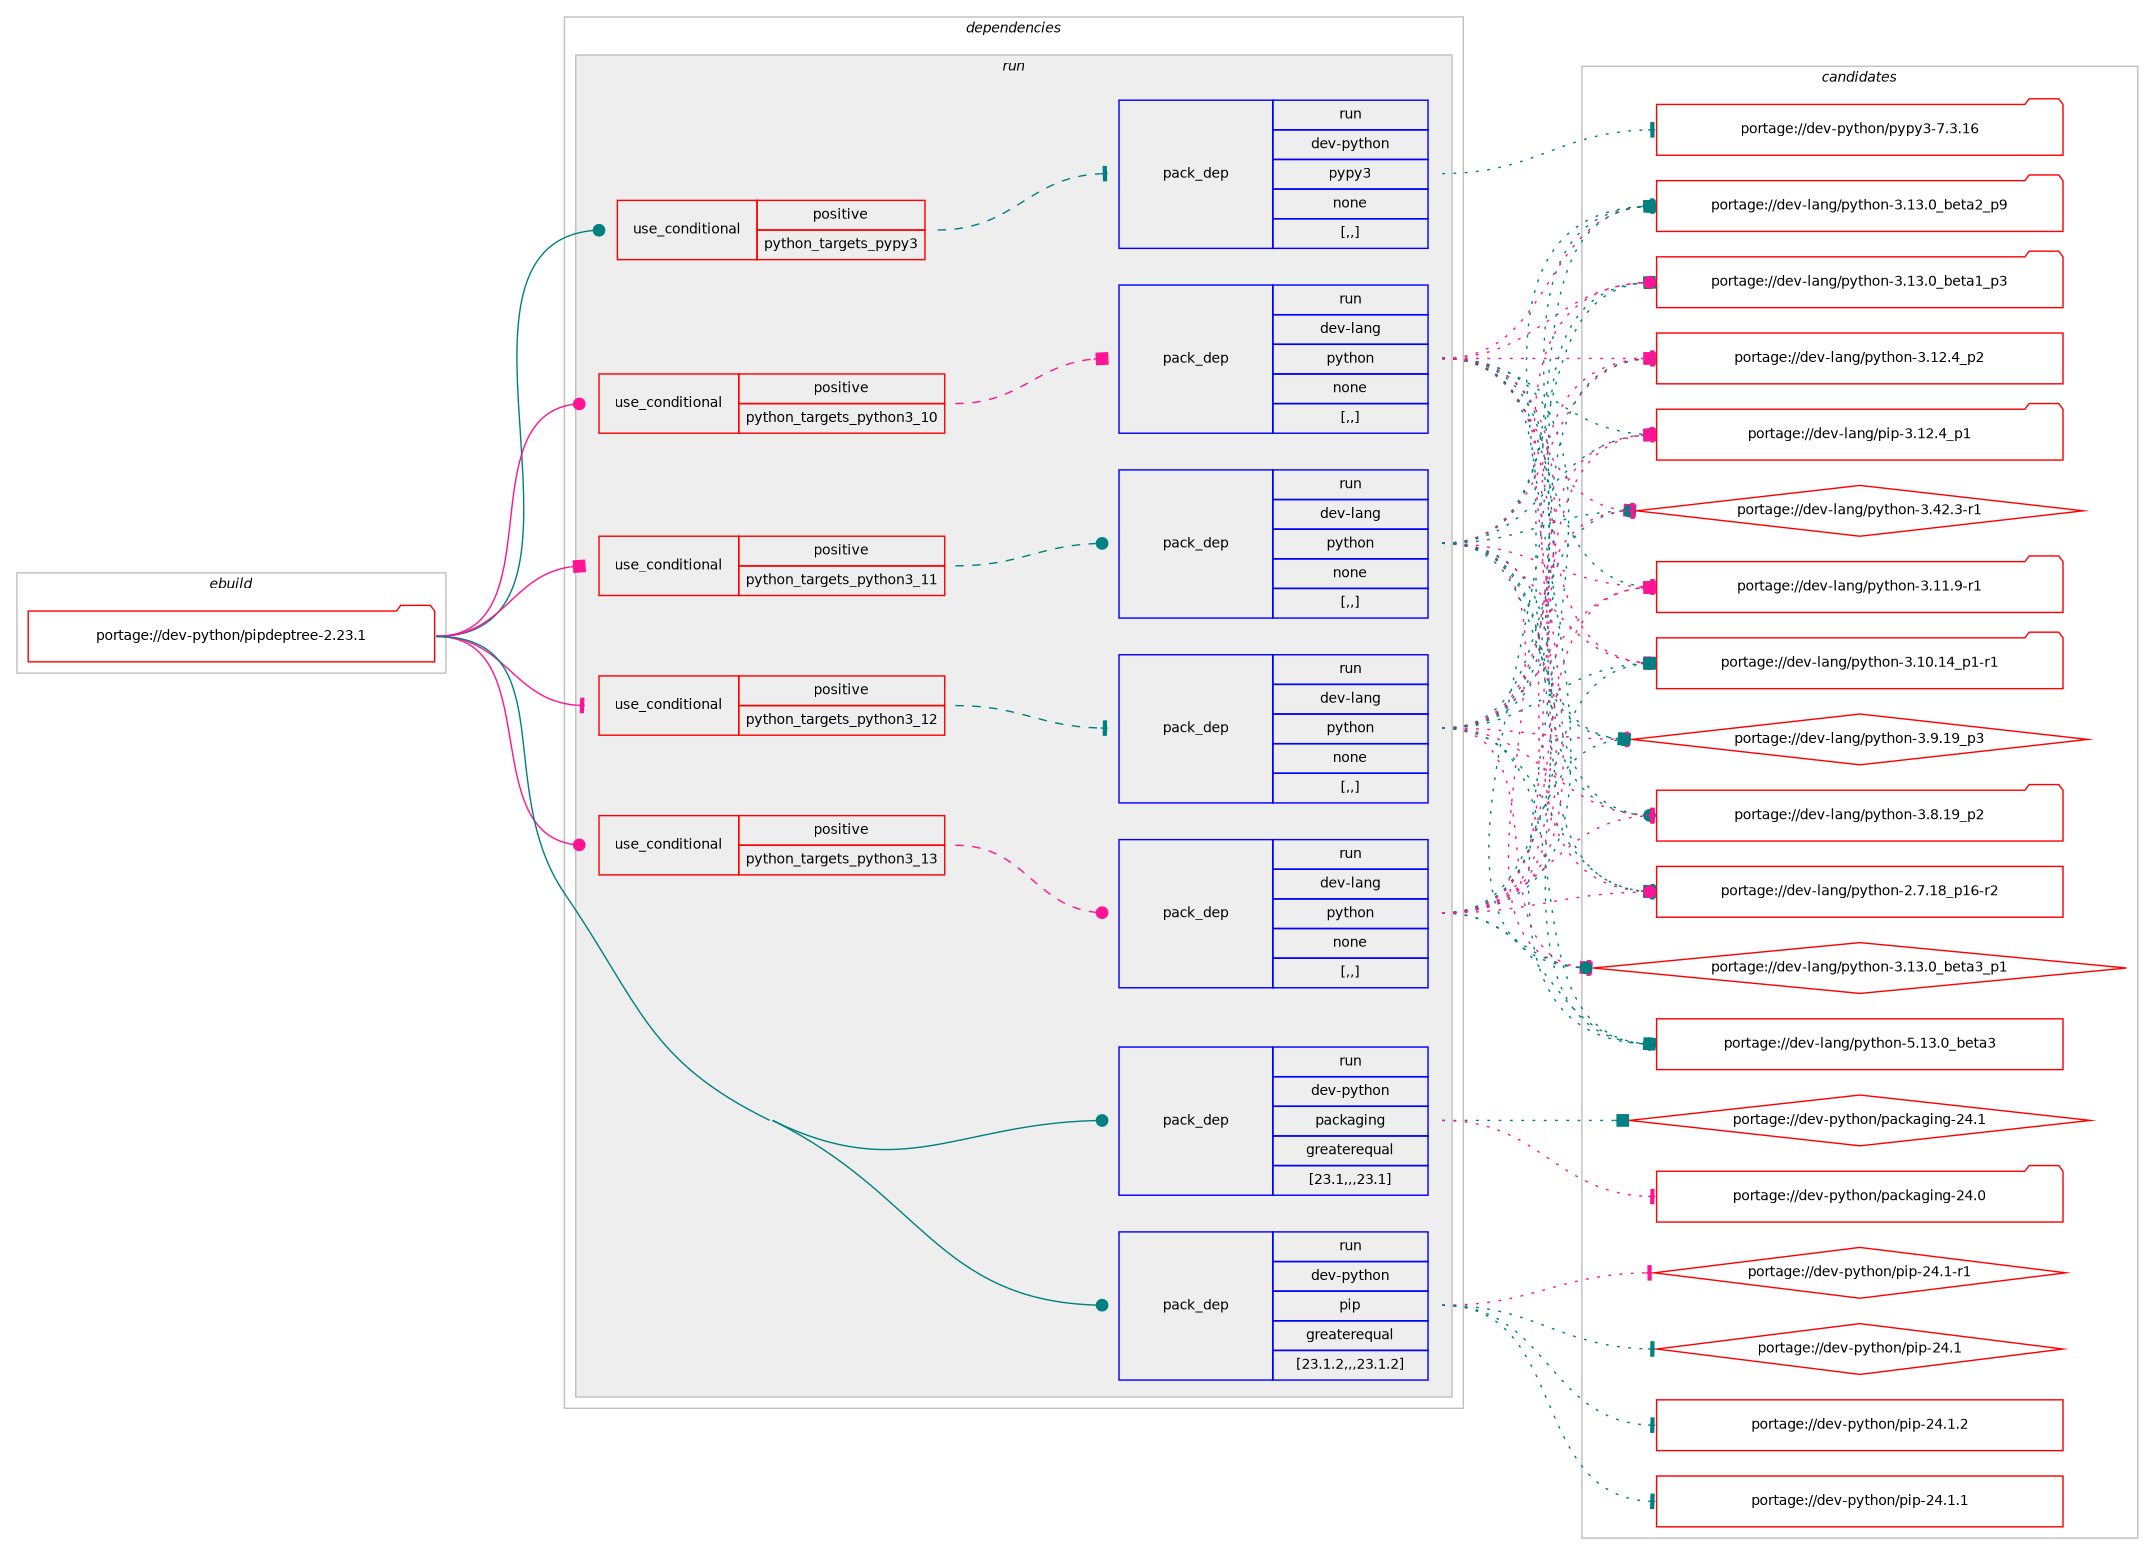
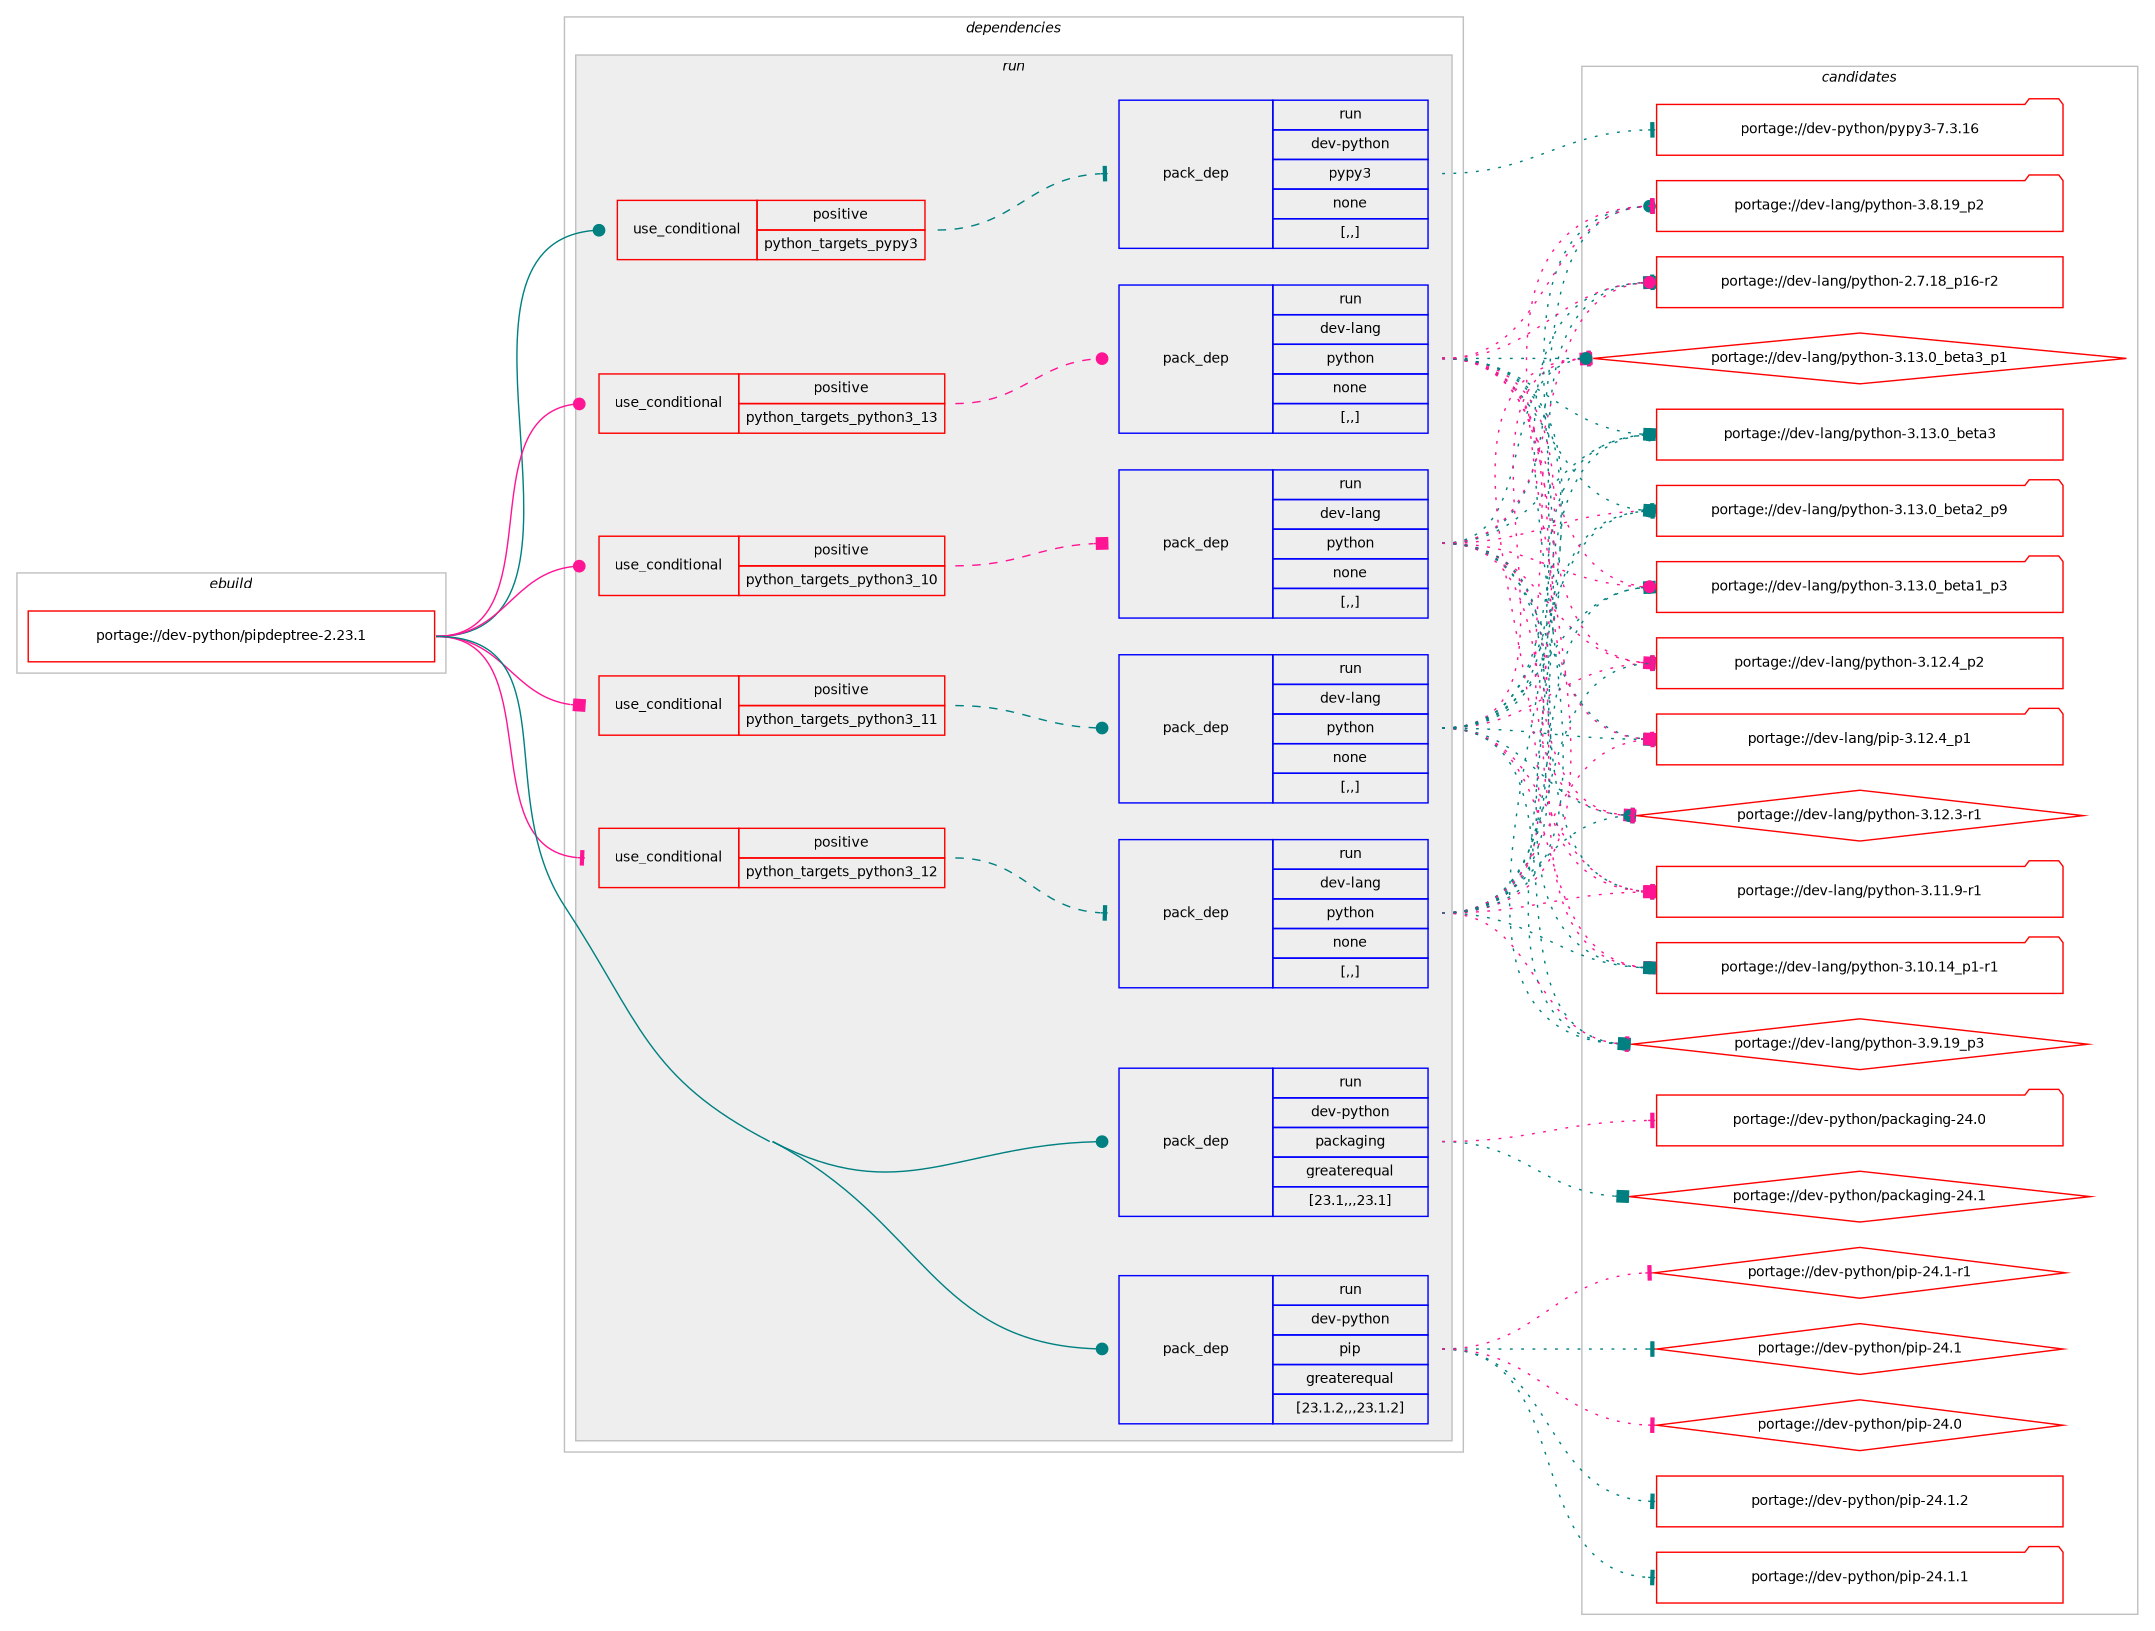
(1860, 511) -> (1860, 816)
(231, 636) -> (231, 636)
(1860, 1044) -> (1860, 435)
none -> (1860, 1425)
(1860, 1501) -> (1860, 1578)
